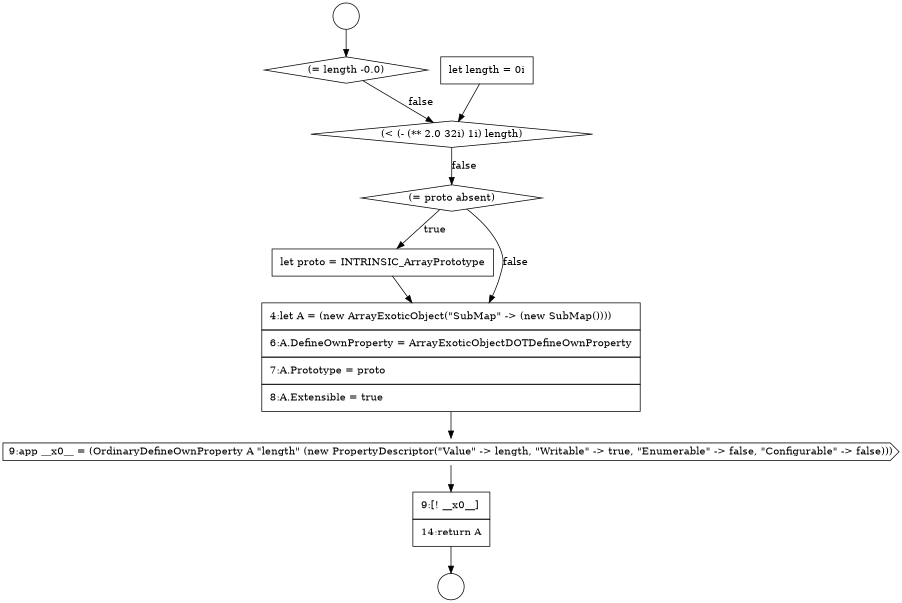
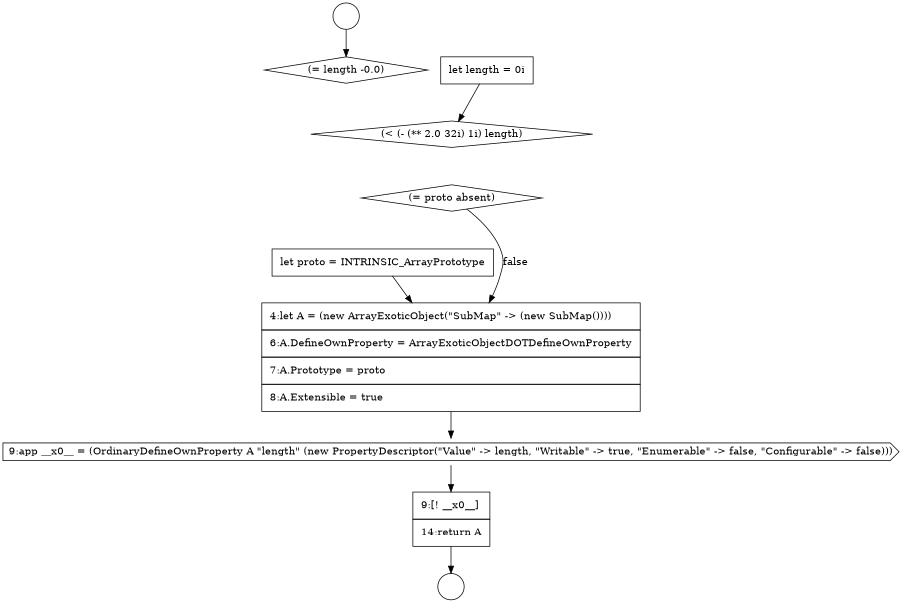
(395, 100) -> none
(452, 162) -> none
(421, 227) -> none
